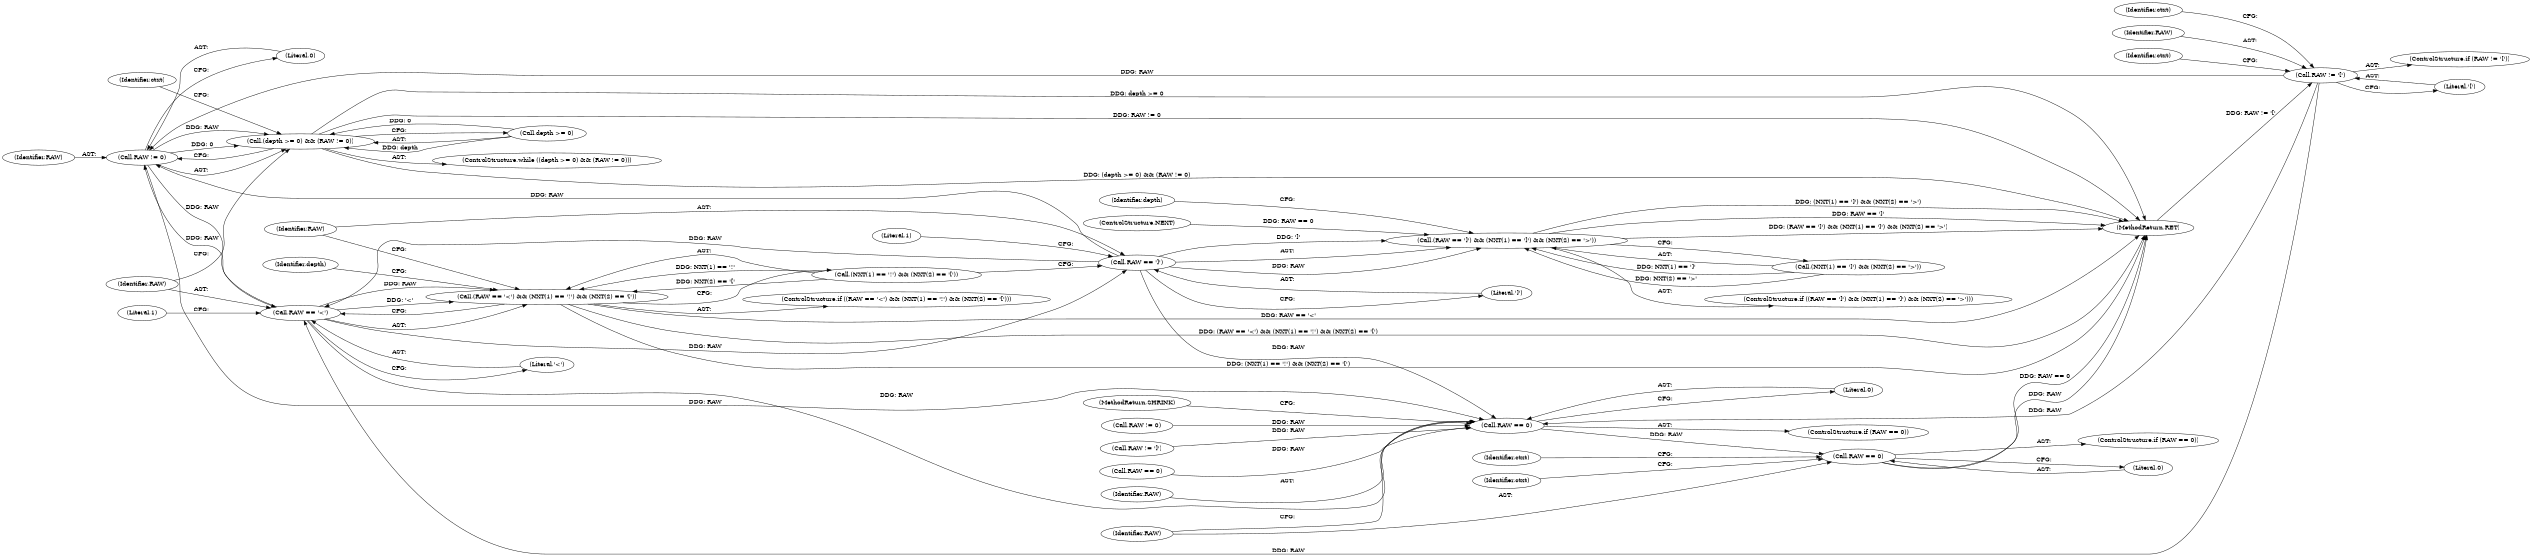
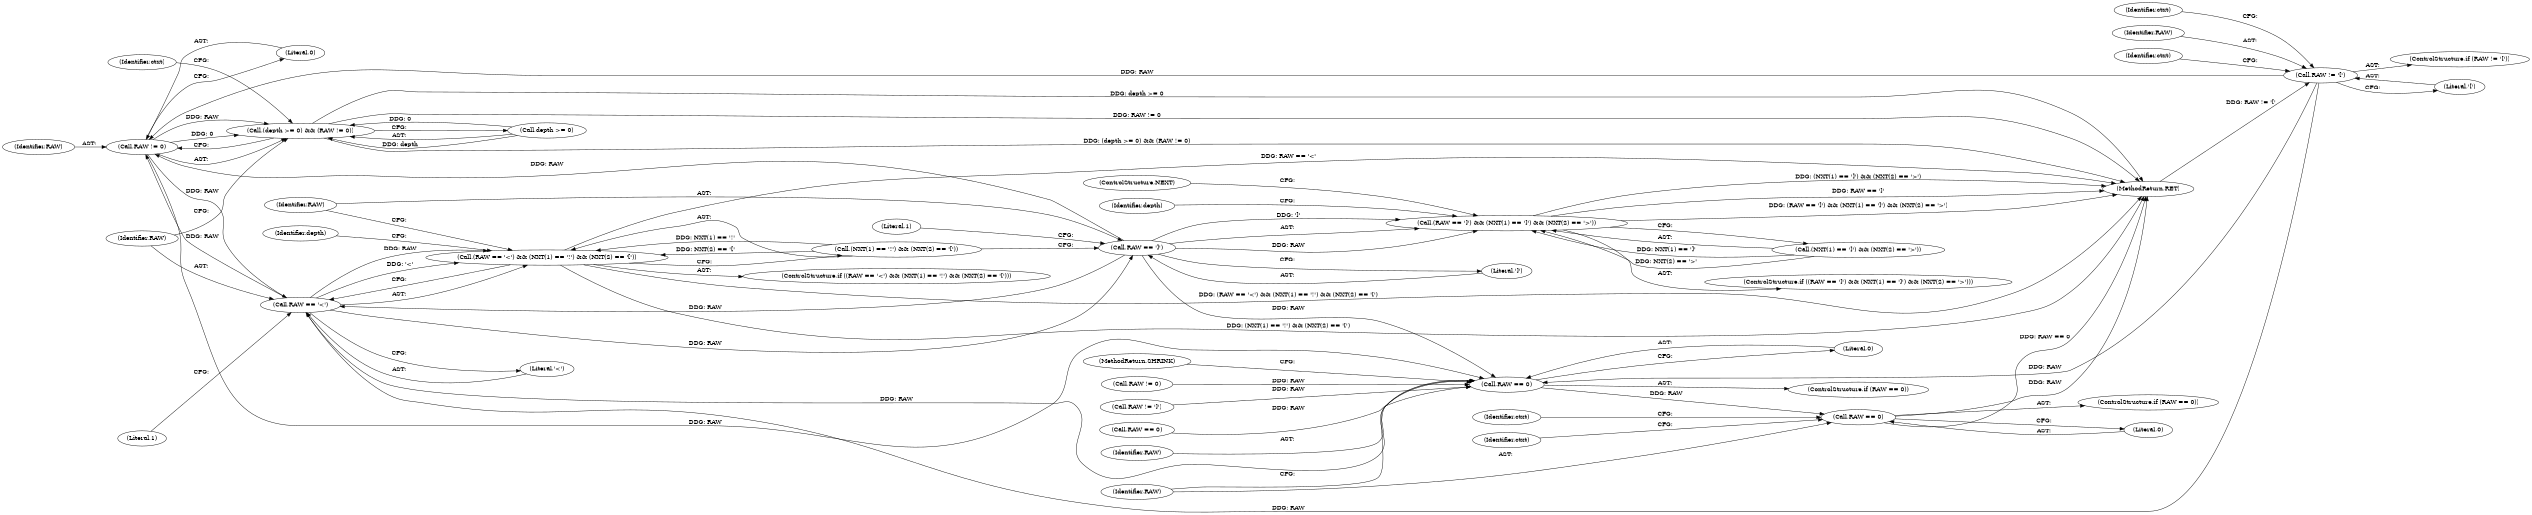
(547, 161) -> none
(1288, 221) -> (1288, 181)
